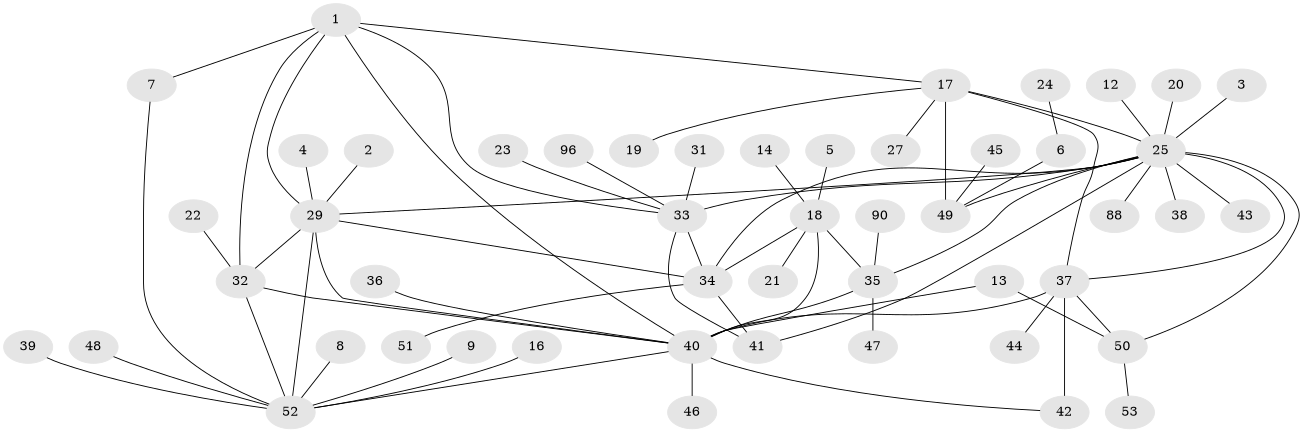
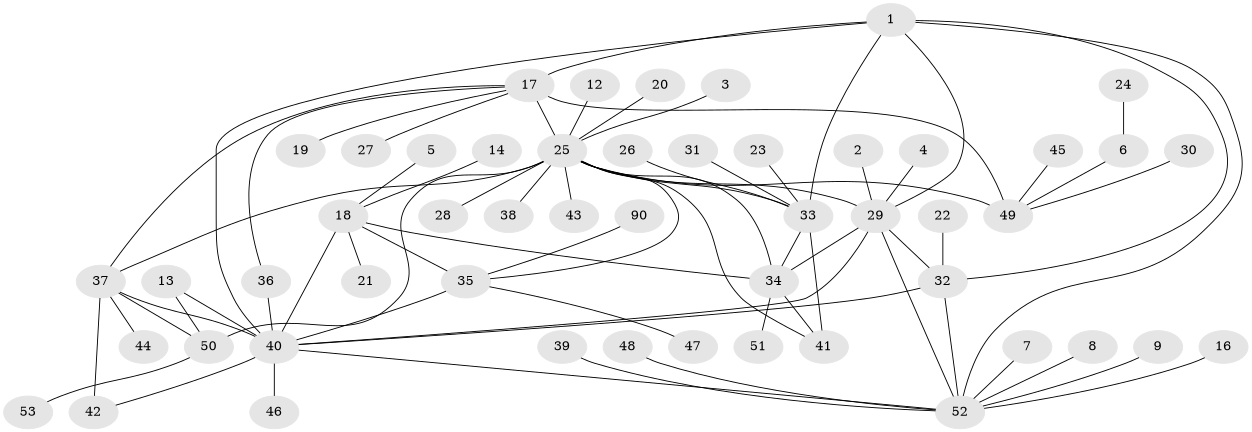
(244, 53) -> (1242, 161)
none -> (273, 130)
(569, 151) -> (628, 151)
none -> (1189, 151)
(1115, 216) -> (443, 216)
